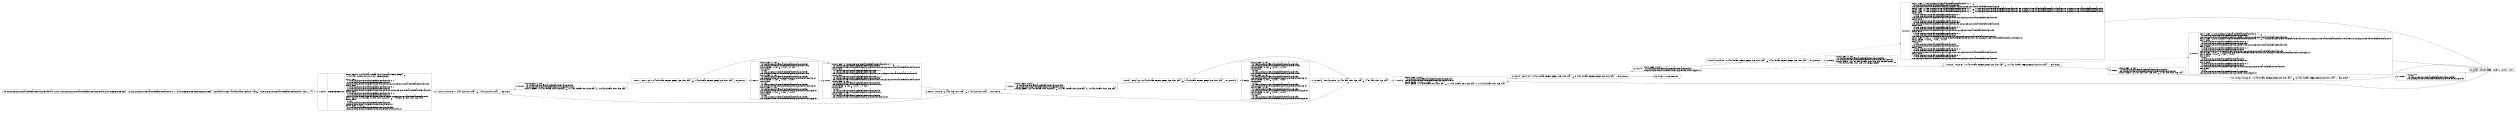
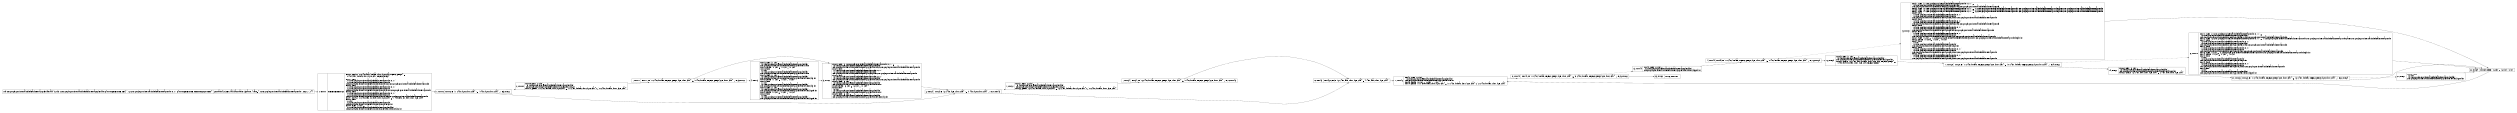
(1822, 68) -> (1920, 62)
(1275, 81) -> none
